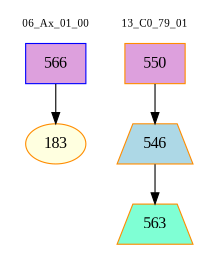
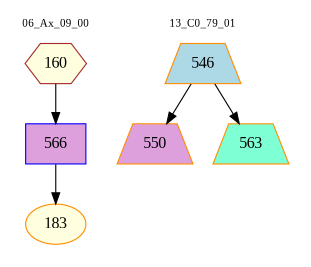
(56, 24) -> (56, 24)
none -> (56, 64)
(155, 64) -> (155, 144)
(155, 98) -> (182, 99)
